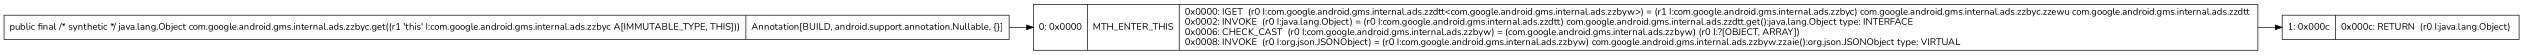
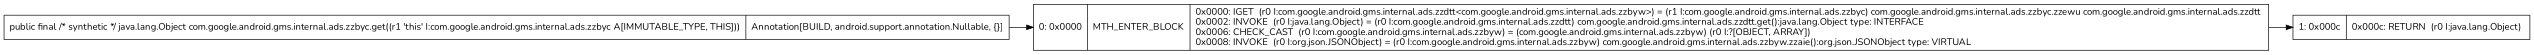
(1133, 27) -> (1139, 27)
